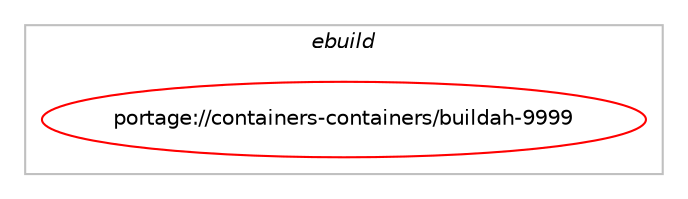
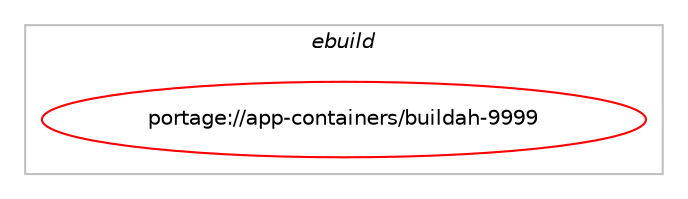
(344, 120) -> (344, 120)
